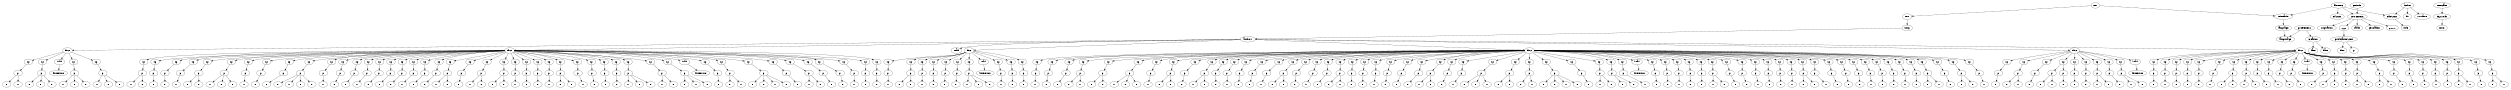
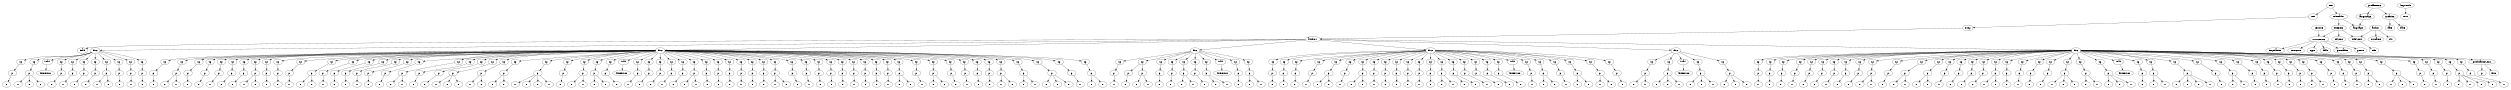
(2442, 5) -> none
(2312, 11) -> (2339, 22)
(2284, 33) -> (2362, 22)
none -> (2296, 51)
